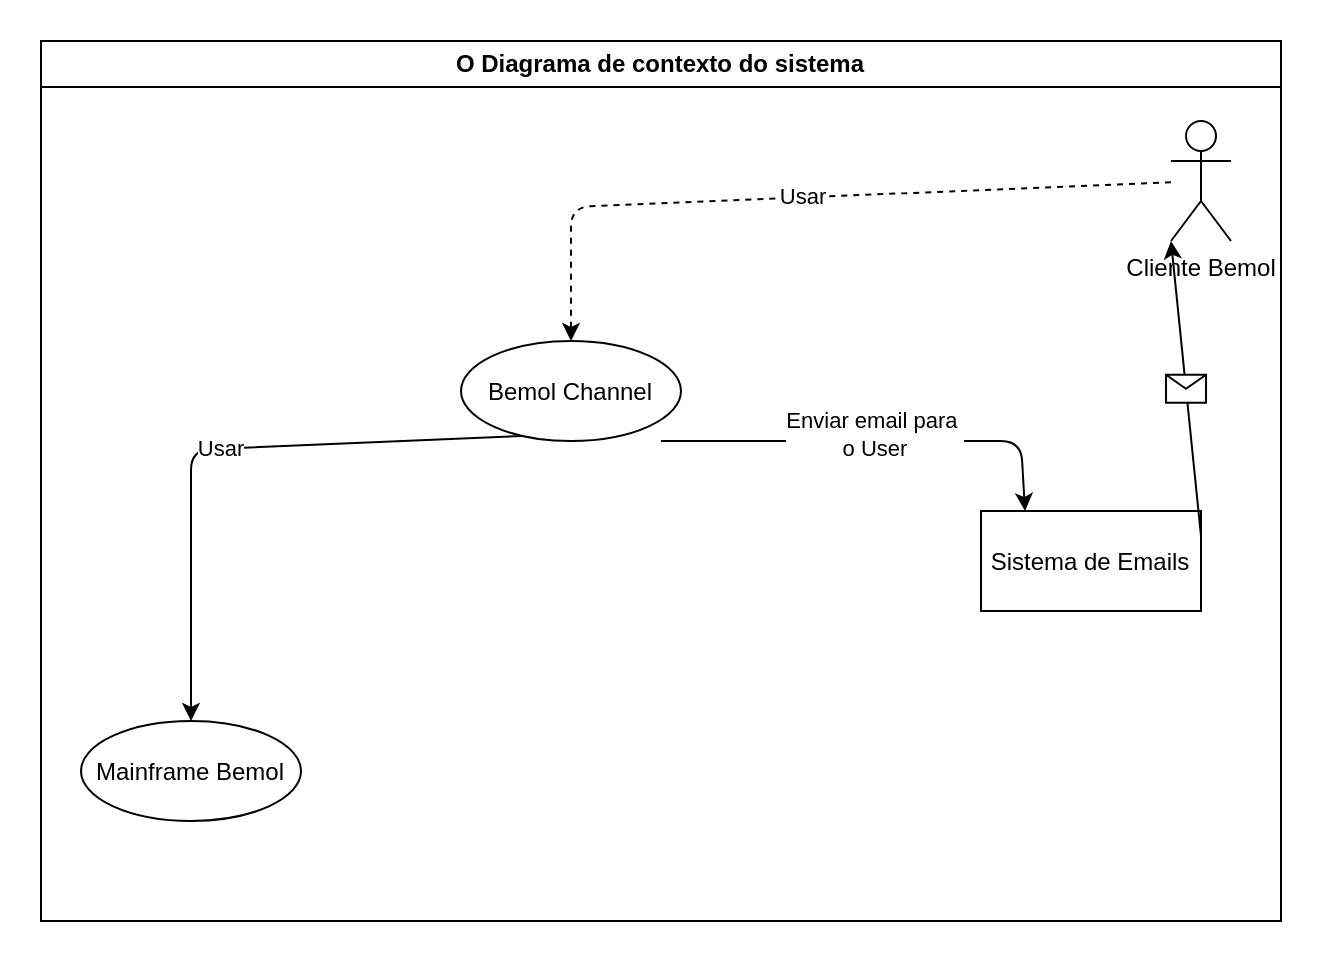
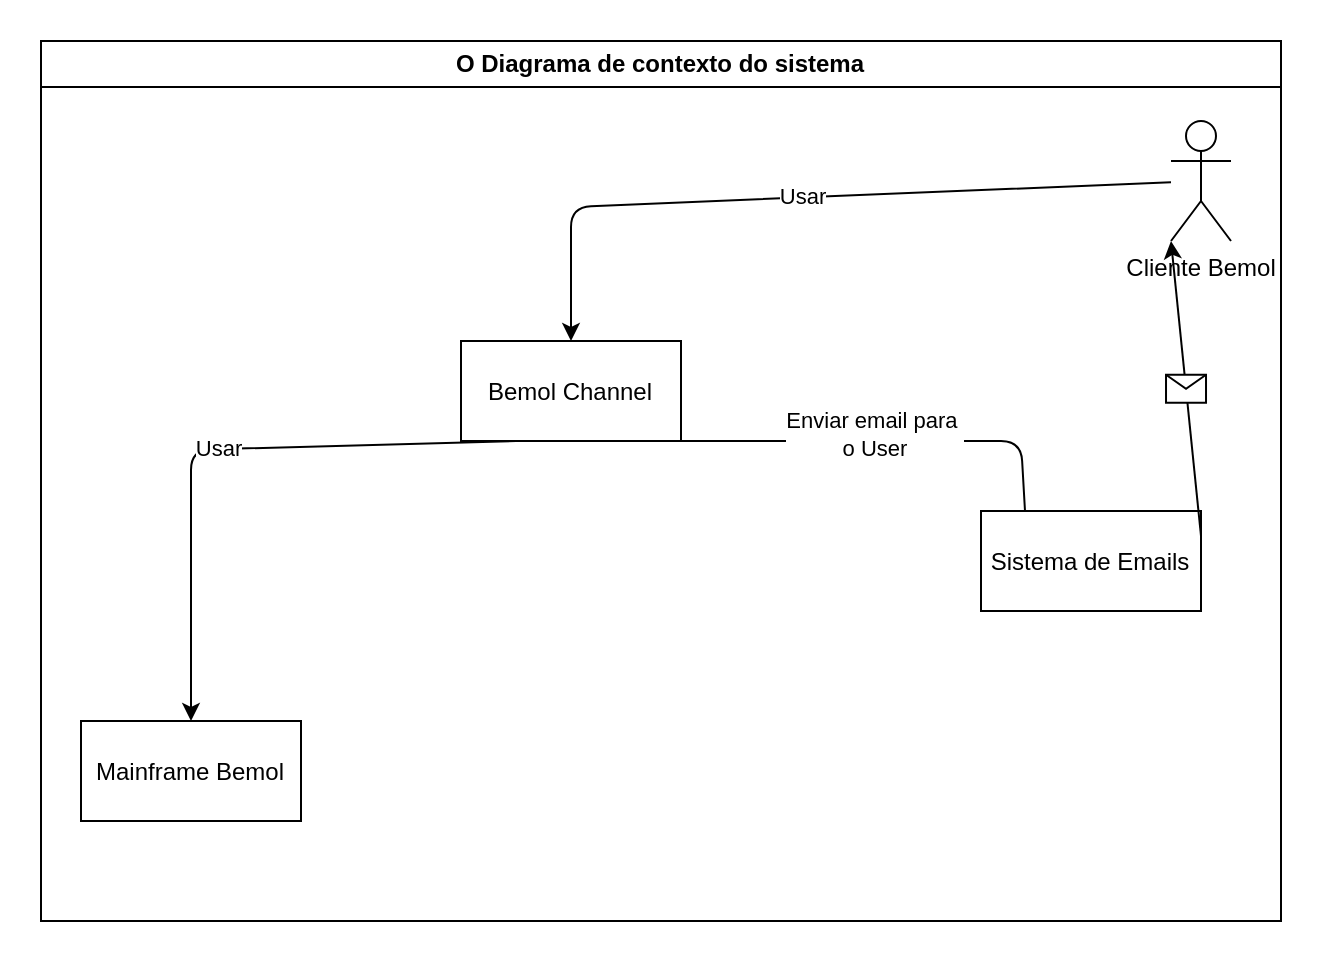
(995, 190) -> (995, 190)
(571, 391) -> (571, 391)
(1024, 496) -> (1024, 501)
(191, 771) -> (191, 771)
